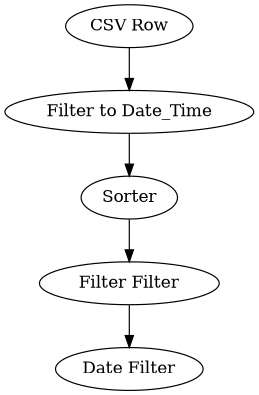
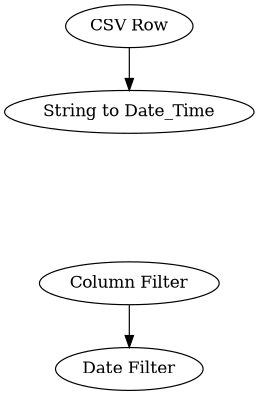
(129, 112) -> (129, 112)
(129, 198) -> none
(129, 283) -> (129, 283)
